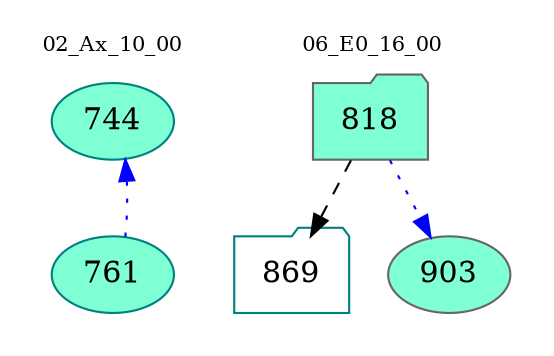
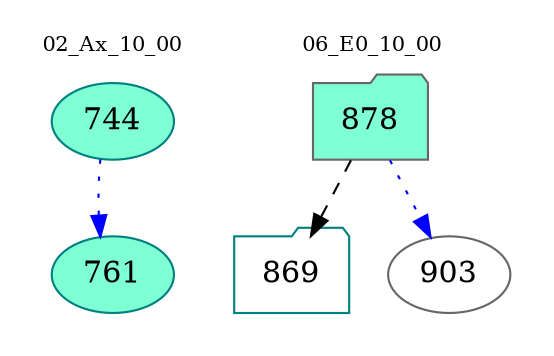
(373, 46) -> (373, 46)
(370, 121) -> (370, 121)
(127, 209) -> (99, 187)
(449, 275) -> (449, 275)
